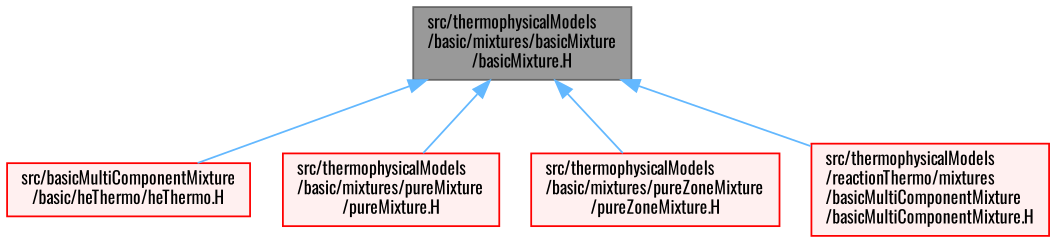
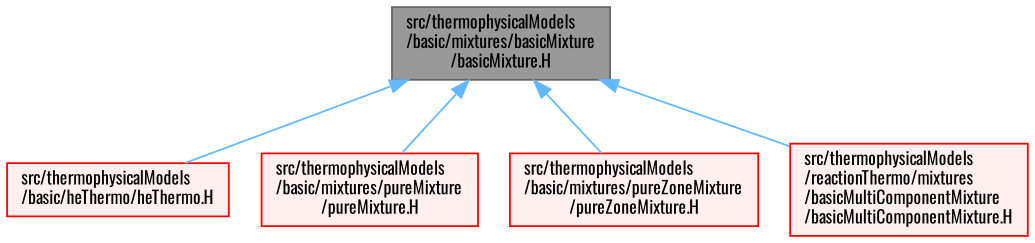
(129, 190) -> (118, 190)
